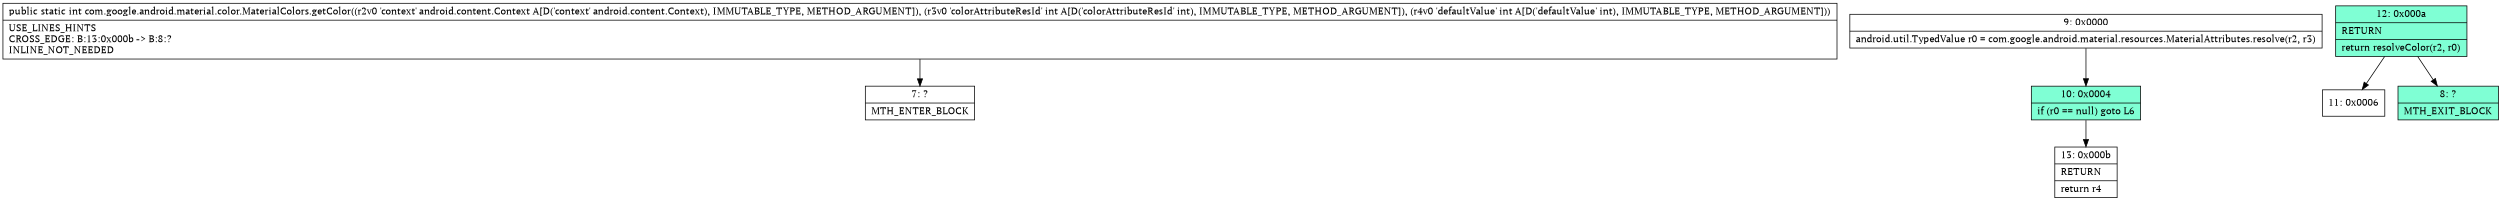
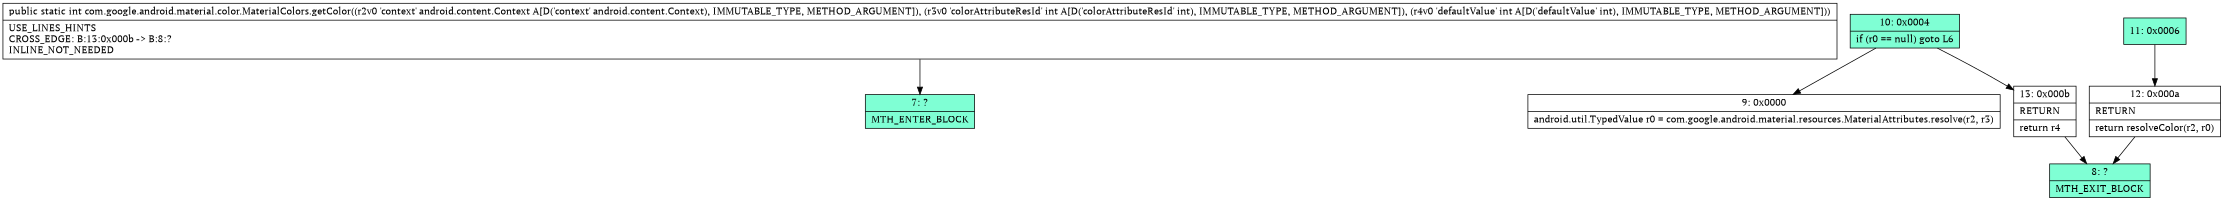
(2401, 31) -> (2155, 111)
(2086, 63) -> (1838, 69)
(2376, 70) -> (2155, 61)
(920, 103) -> (920, 111)
(2354, 103) -> (2155, 31)
none -> (2073, 147)
